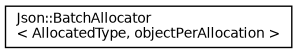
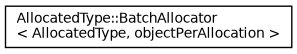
(149, 27) -> (149, 27)
